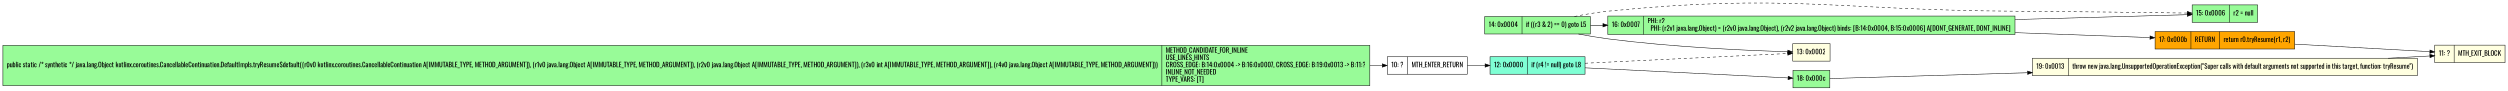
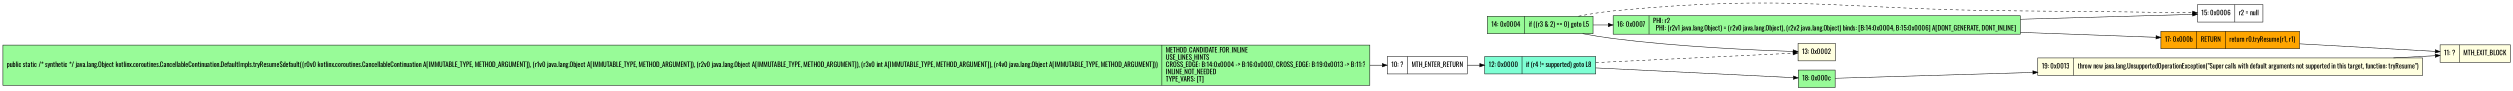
(2225, 14) -> (2230, 13)
(2257, 40) -> (2262, 40)
(1556, 65) -> (1559, 65)
